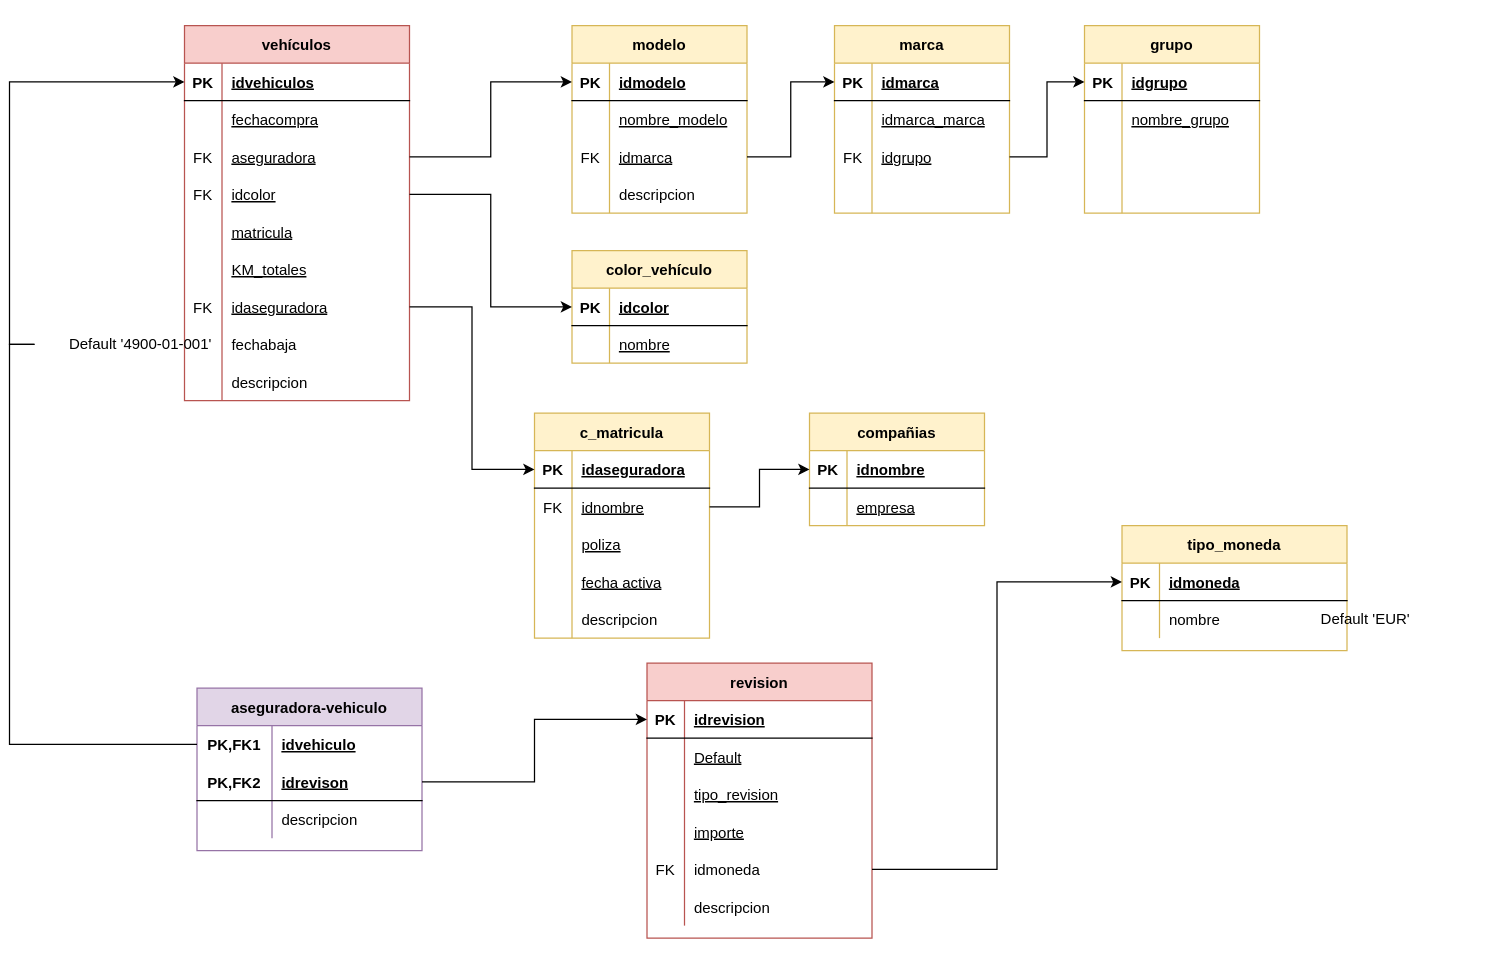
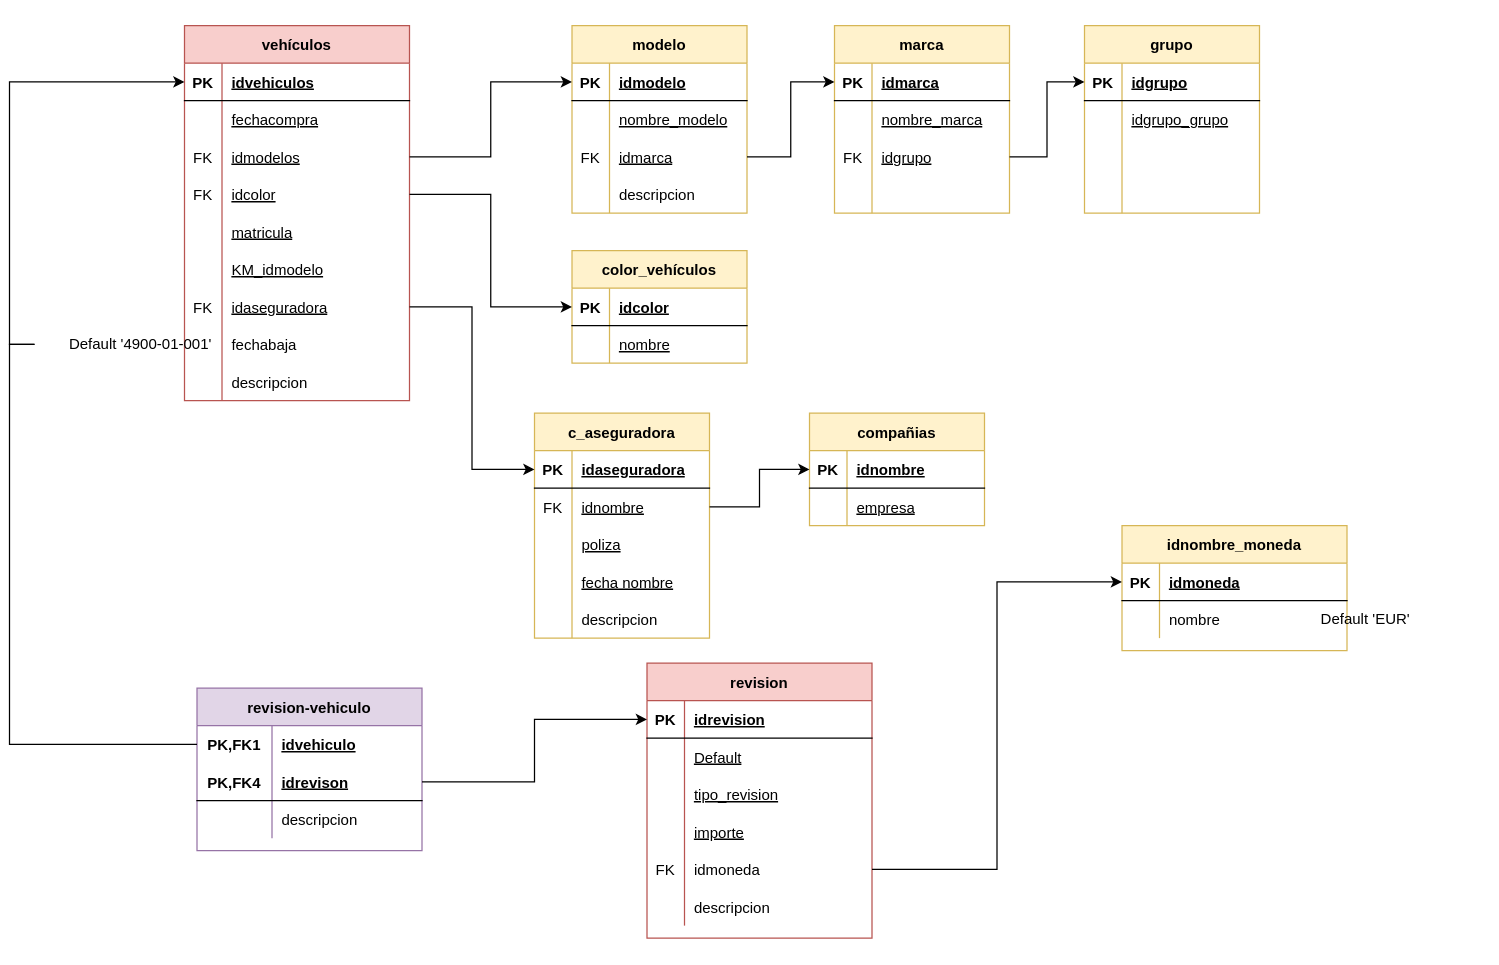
(934, 120) -> (932, 120)
(1182, 120) -> (1184, 120)
(277, 158) -> (265, 158)
(271, 270) -> (274, 270)
(659, 270) -> (659, 270)
(621, 433) -> (621, 433)
(1234, 545) -> (1234, 545)
(628, 583) -> (630, 583)
(309, 708) -> (309, 708)
(234, 783) -> (234, 783)
